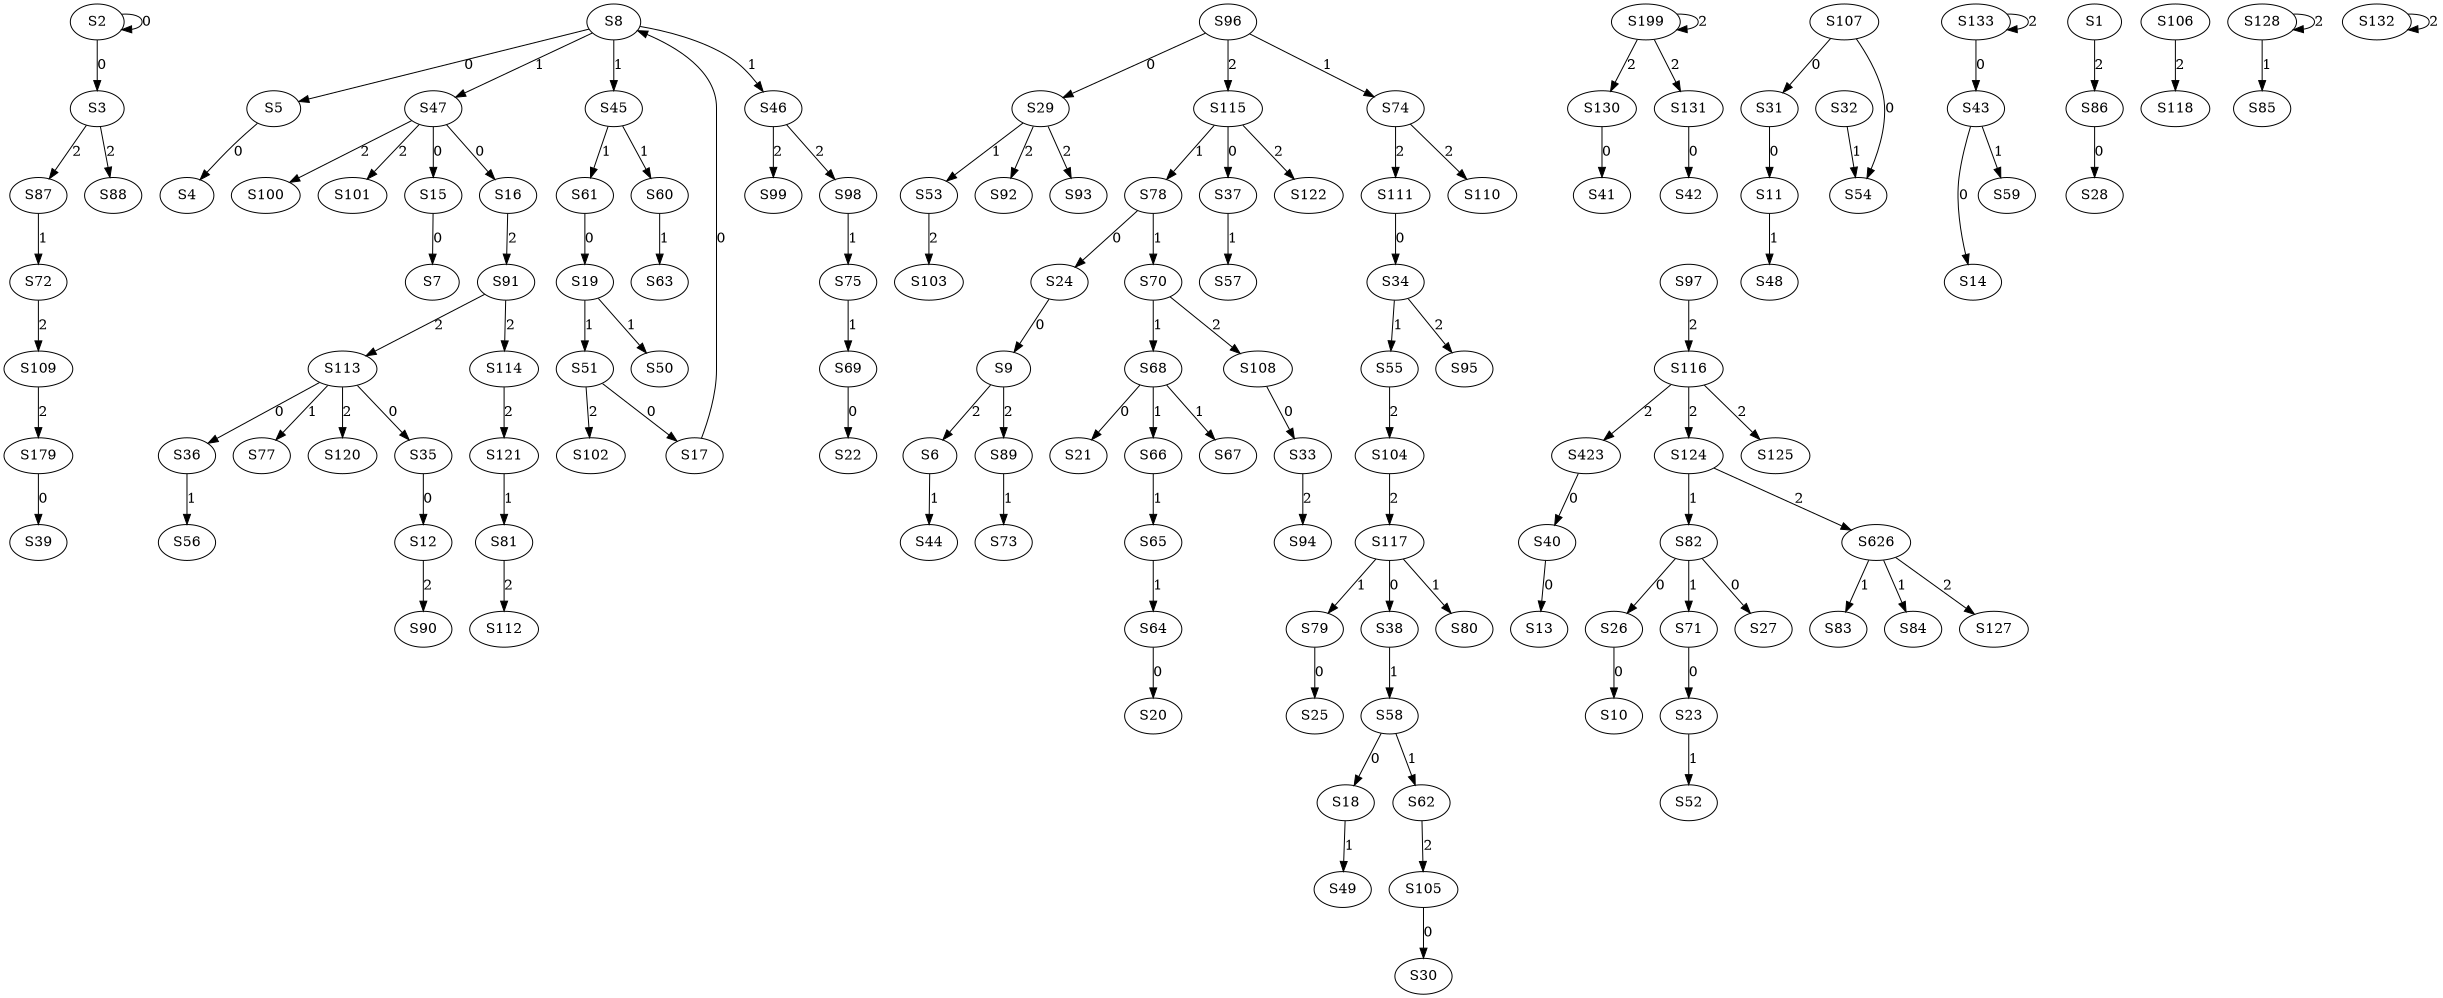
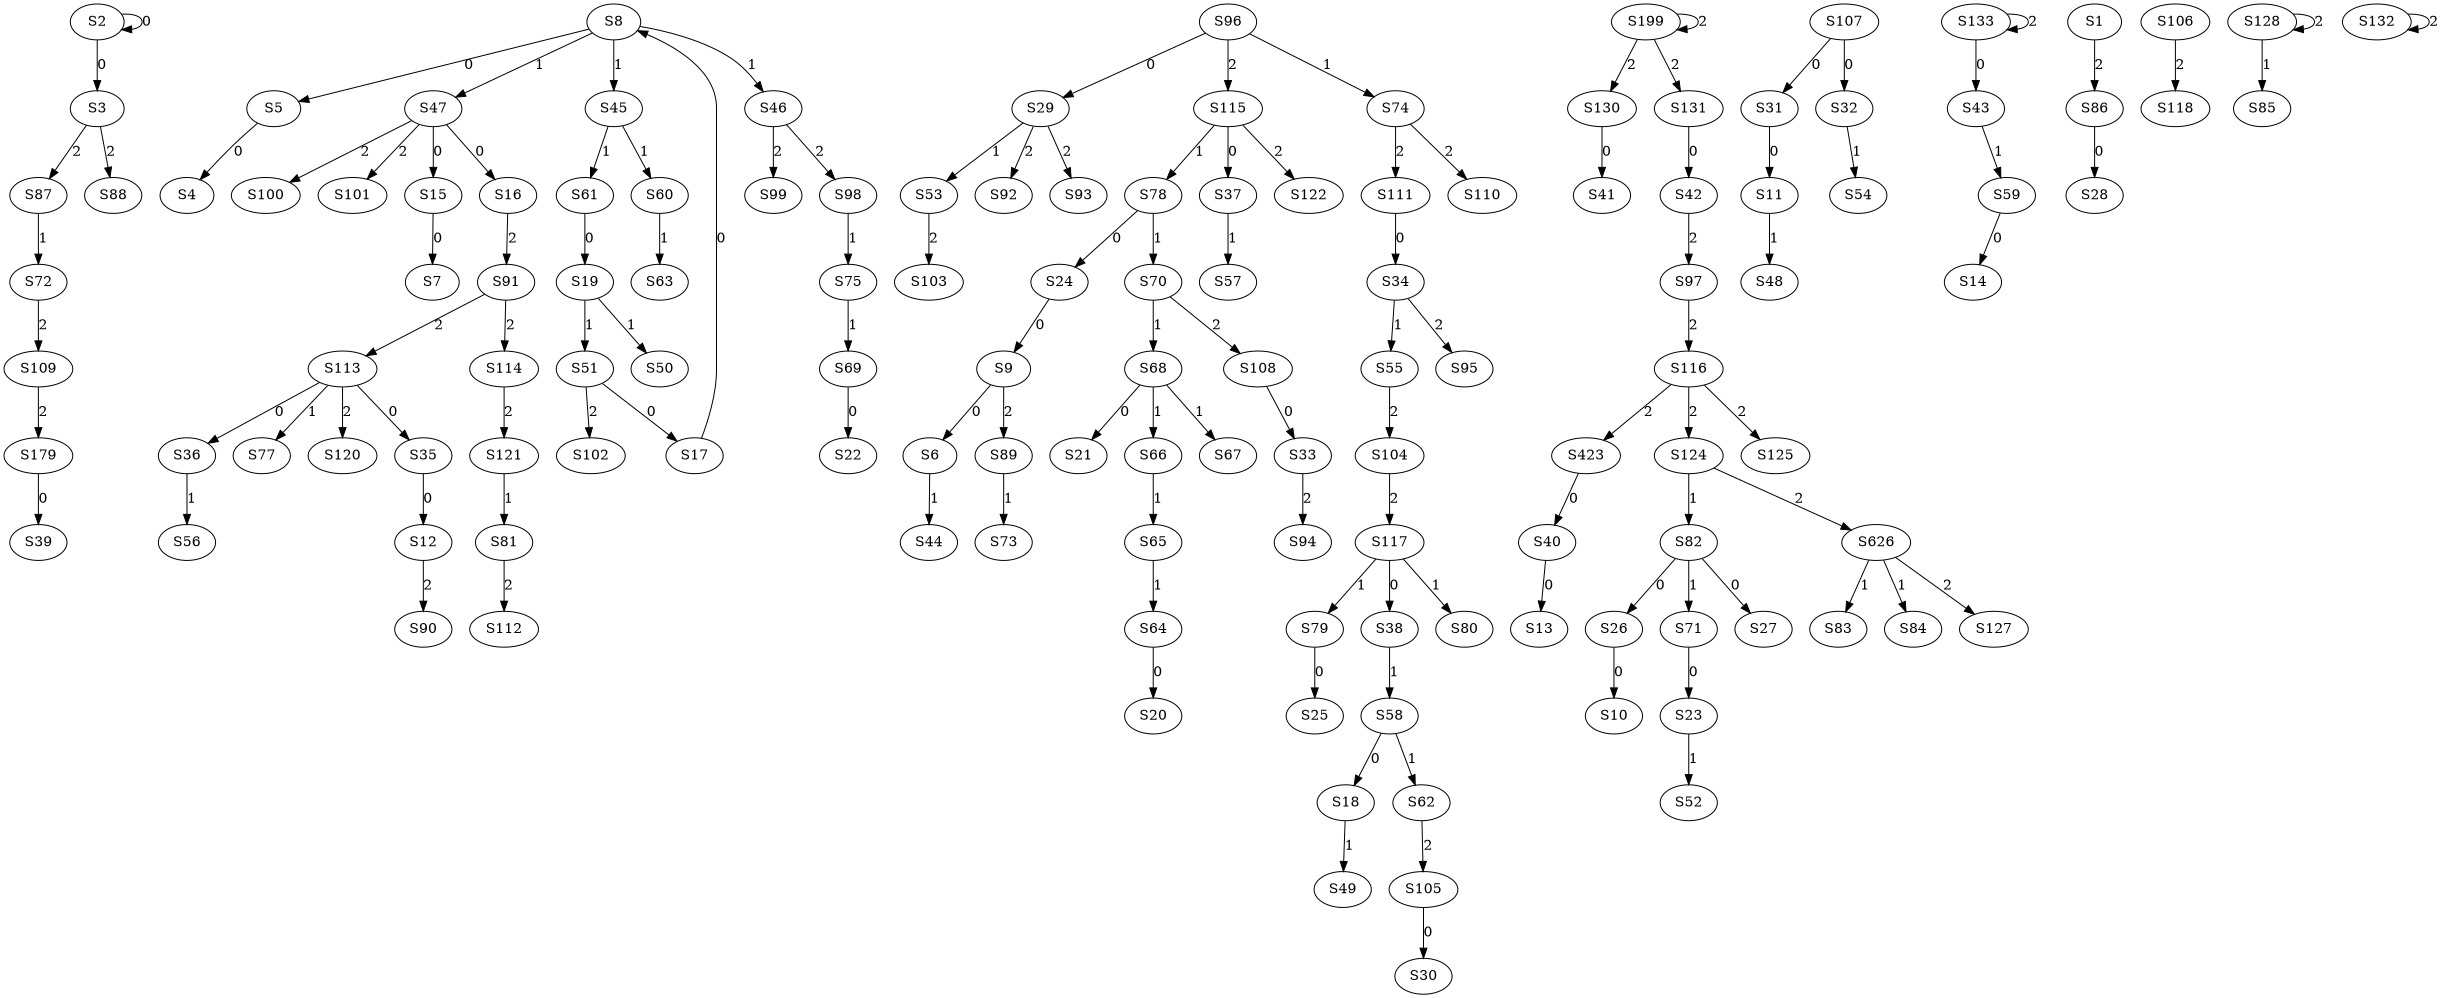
(1884, 102) -> (1844, 60)
(1958, 190) -> (1992, 234)
none -> (1689, 234)
(977, 412) -> (977, 412)
